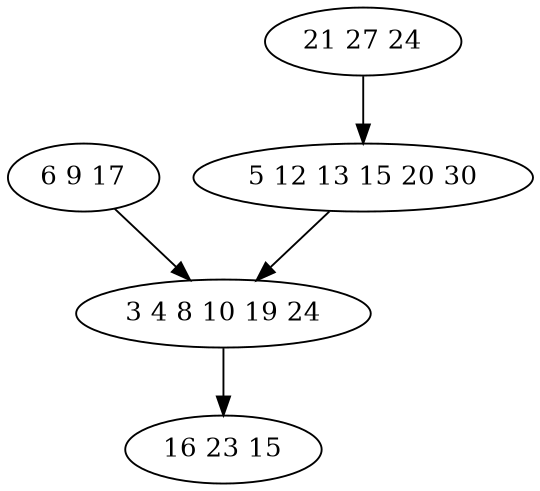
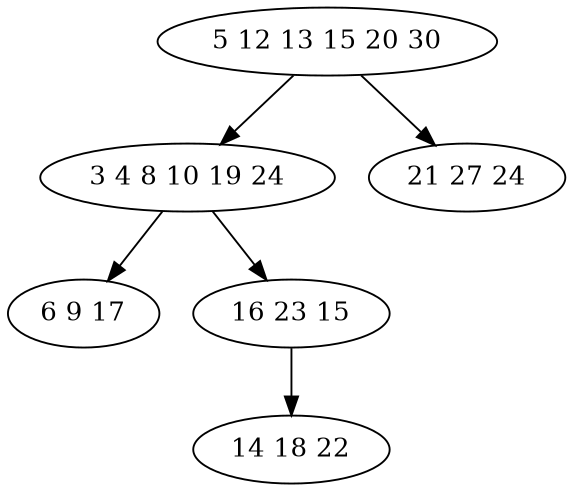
(363, 100) -> (391, 104)
(145, 238) -> (141, 239)
none -> (291, 450)
